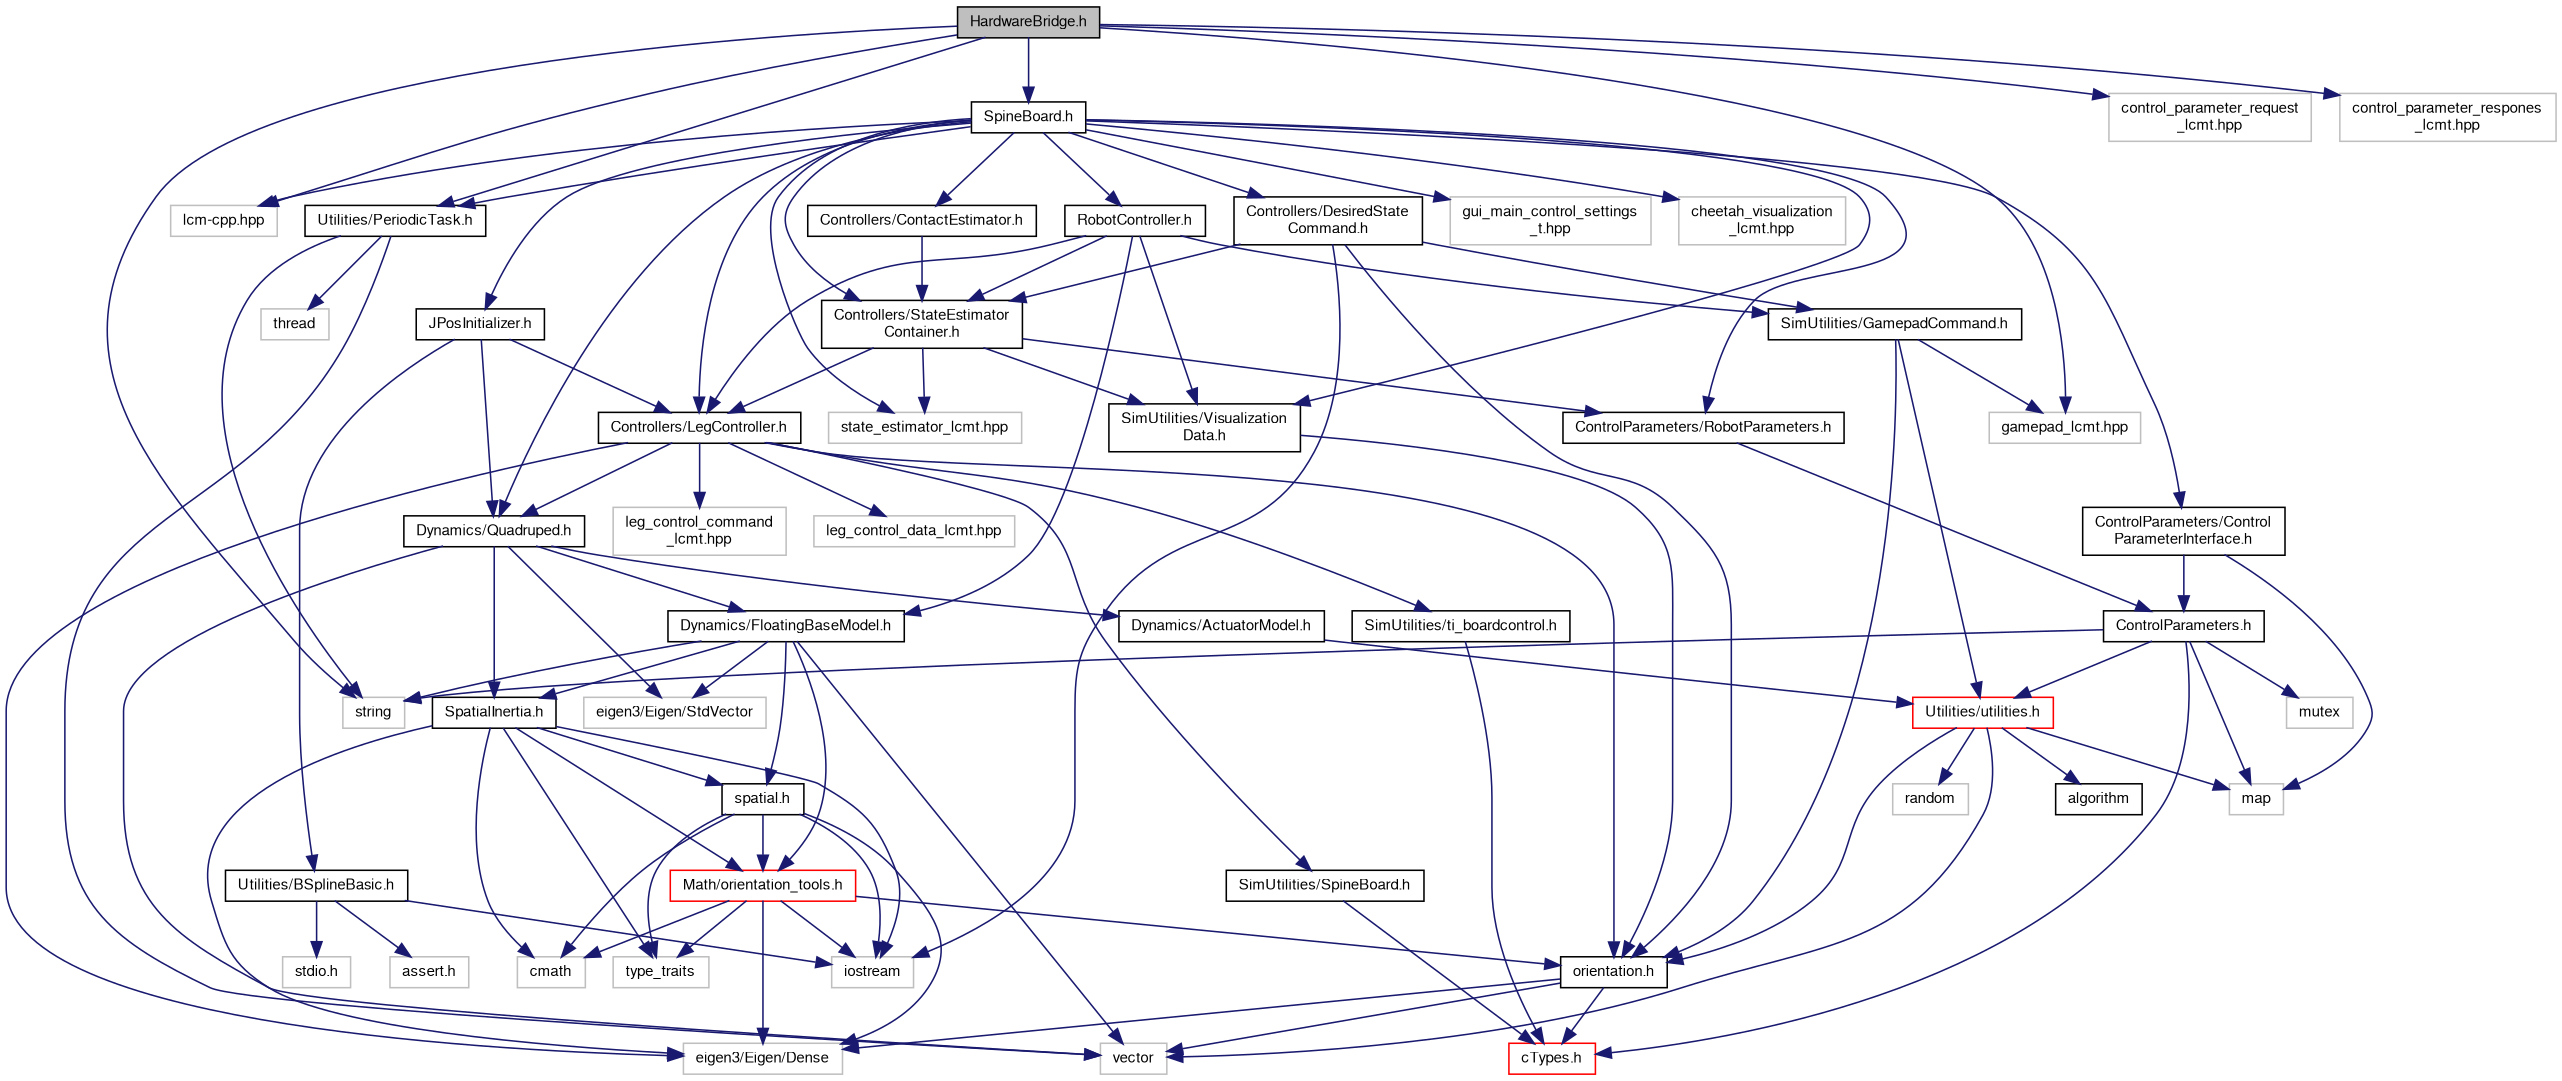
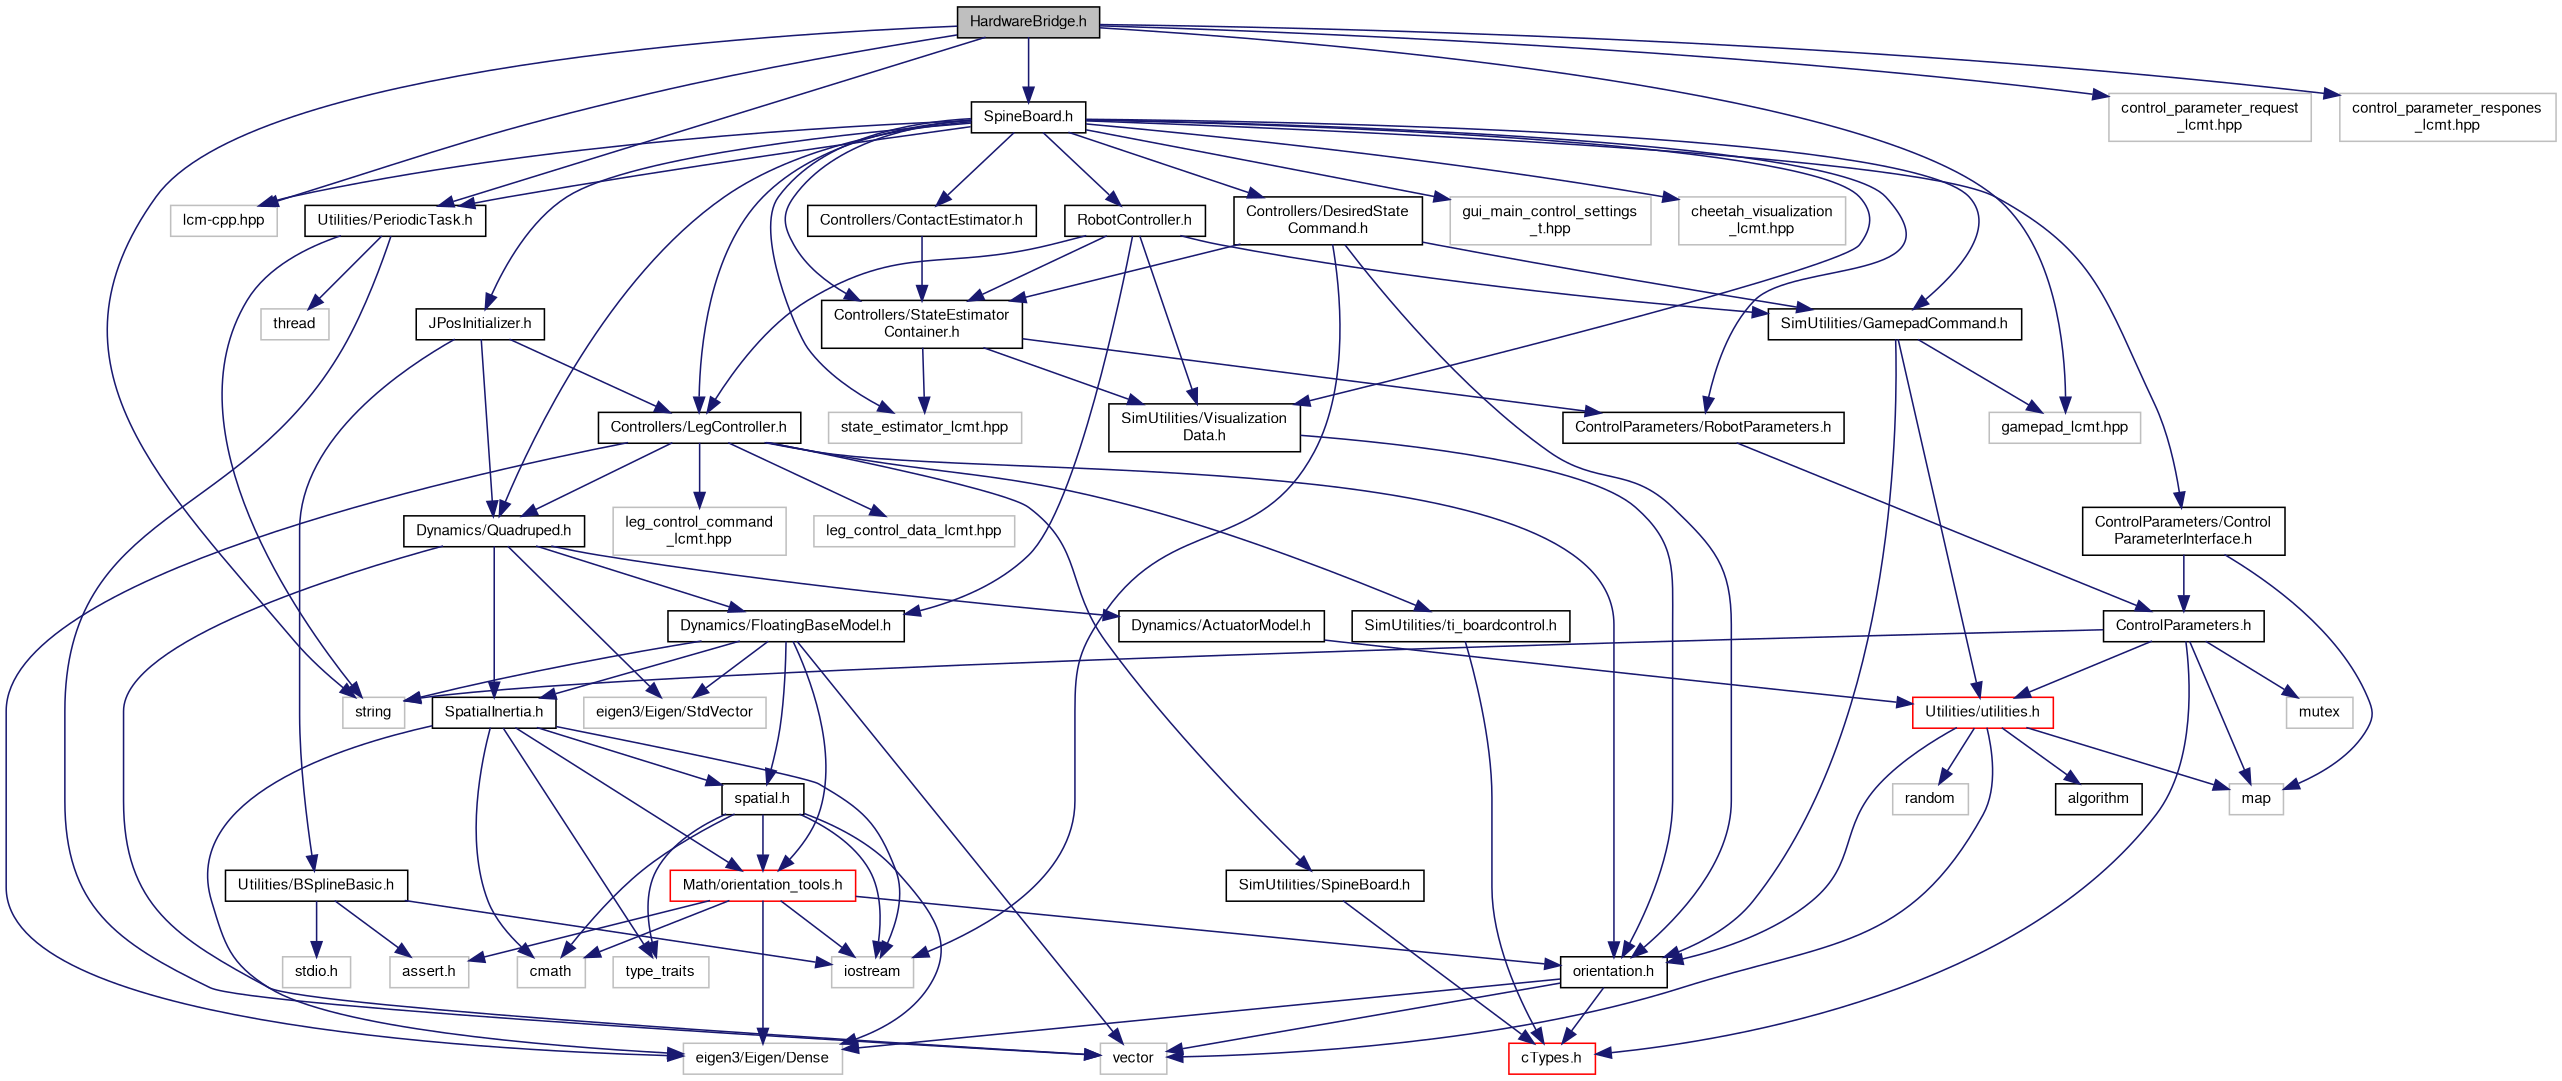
none -> (1720, 145)
(809, 377) -> none
(718, 924) -> (563, 937)
